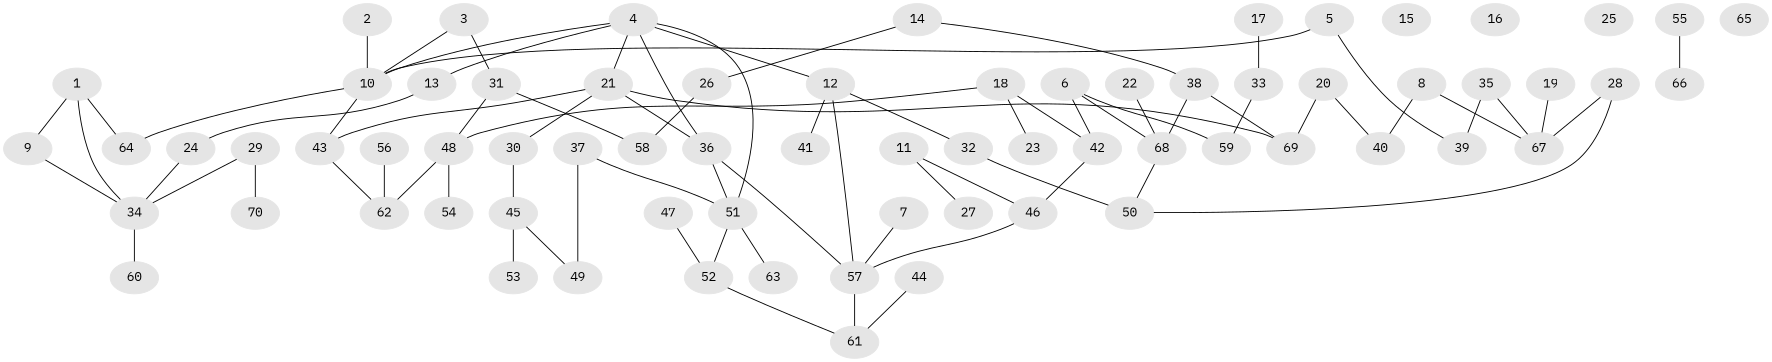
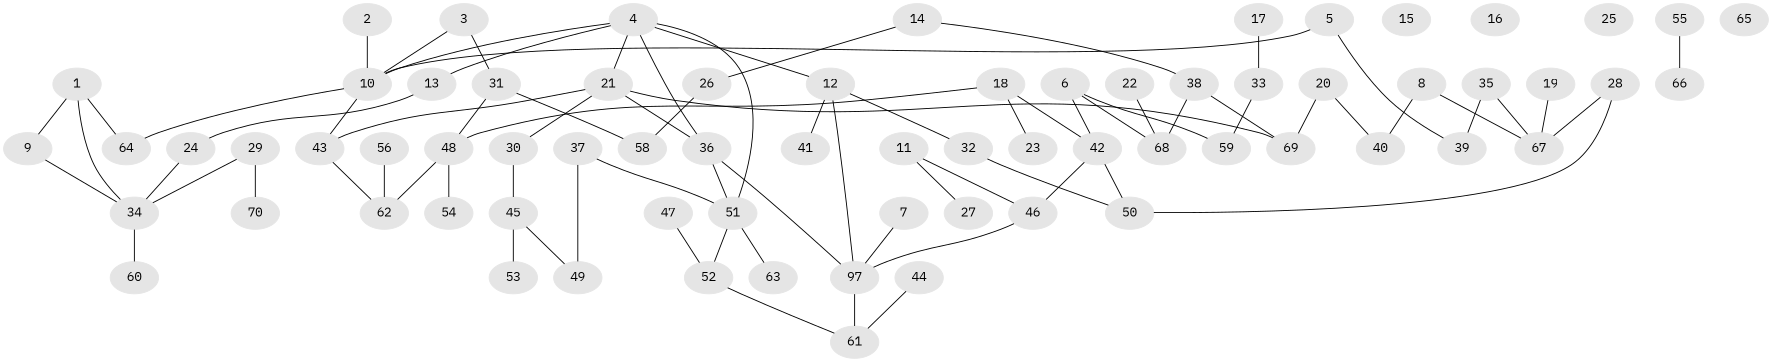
(1146, 181) -> (1114, 181)
(855, 278) -> (855, 278)
